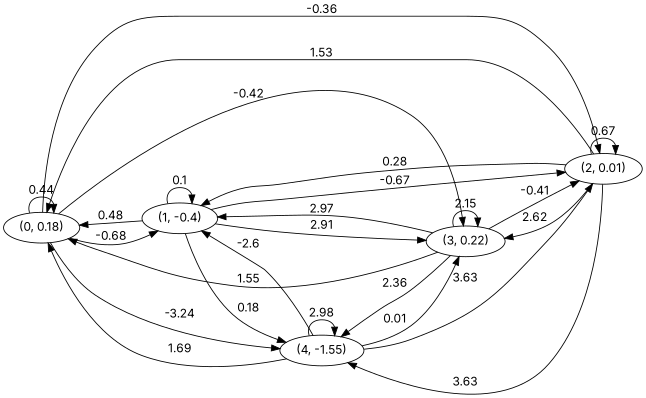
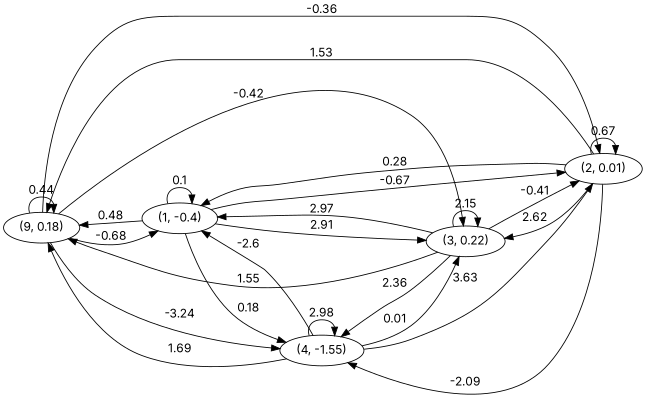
(42, 228) -> (42, 228)
(466, 382) -> (466, 382)
